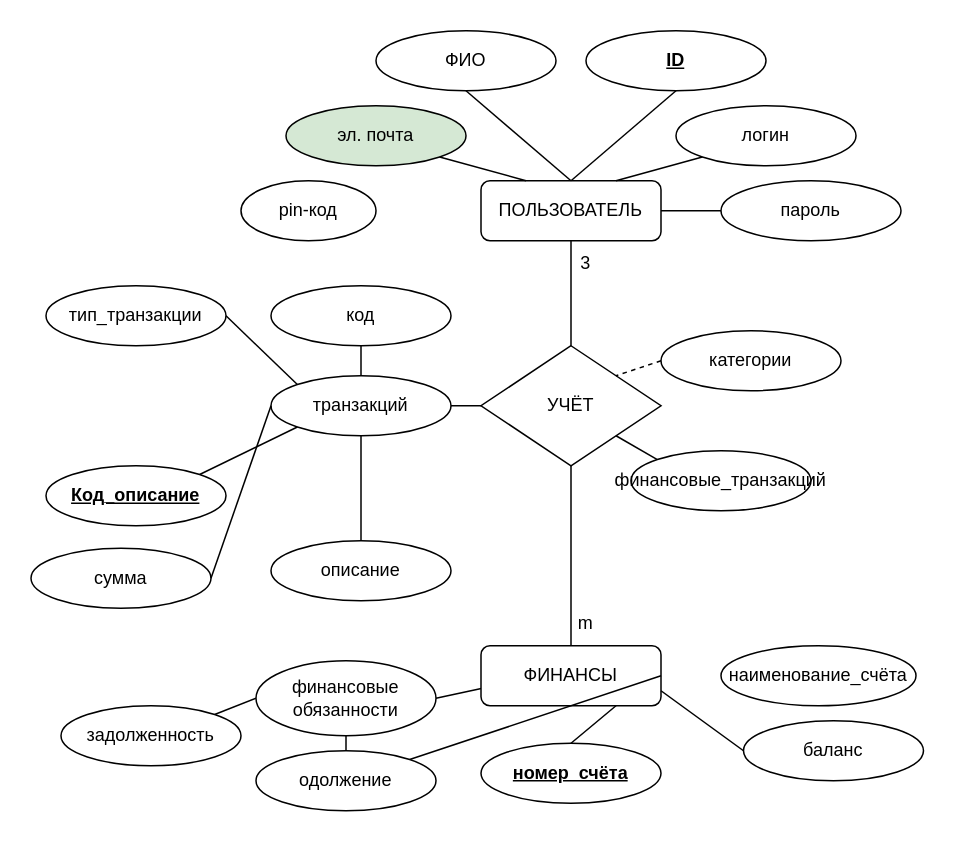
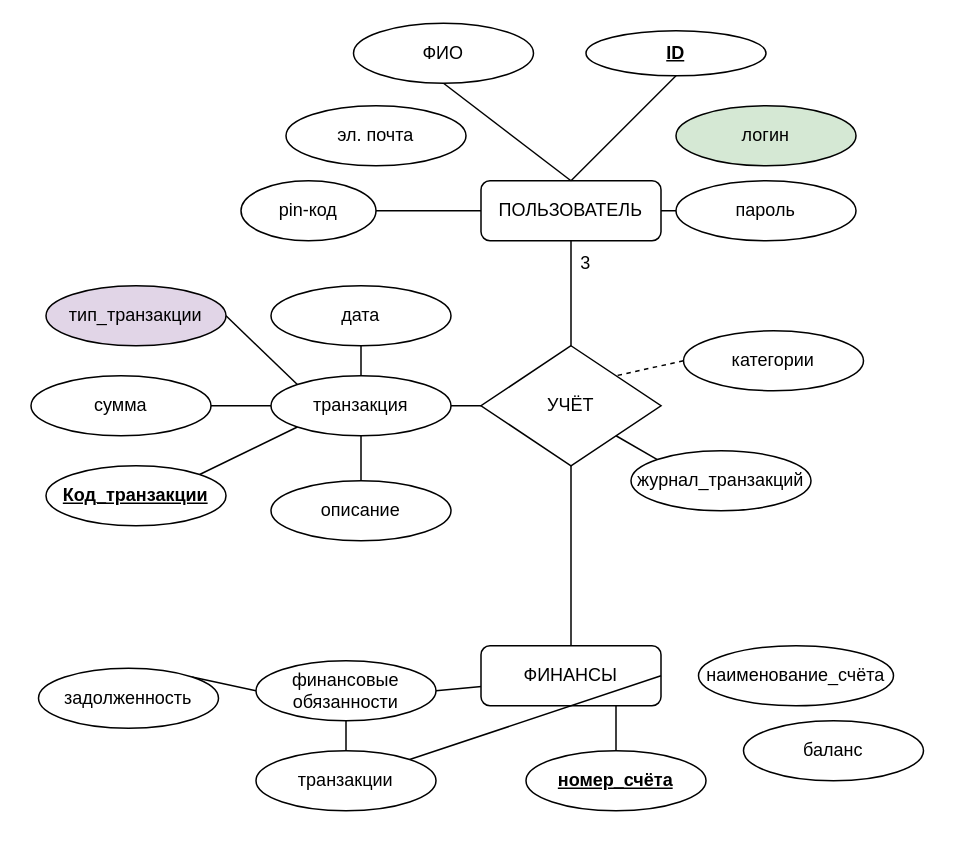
(466, 61) -> (443, 53)
(676, 61) -> (676, 53)
(376, 136) -> (376, 136)
(766, 136) -> (766, 136)
(482, 169) -> none
(658, 169) -> none
none -> (428, 211)
(811, 211) -> (766, 211)
(136, 316) -> (136, 316)
(361, 316) -> (361, 316)
(751, 361) -> (773, 361)
(361, 406) -> (361, 406)
(721, 481) -> (721, 481)
(136, 496) -> (136, 496)
(361, 571) -> (361, 511)
(121, 578) -> (121, 406)
(586, 623) -> none
(818, 676) -> (796, 676)
(346, 698) -> (346, 691)
(702, 721) -> none
(151, 736) -> (128, 698)
(571, 773) -> (616, 781)
(346, 781) -> (346, 781)
